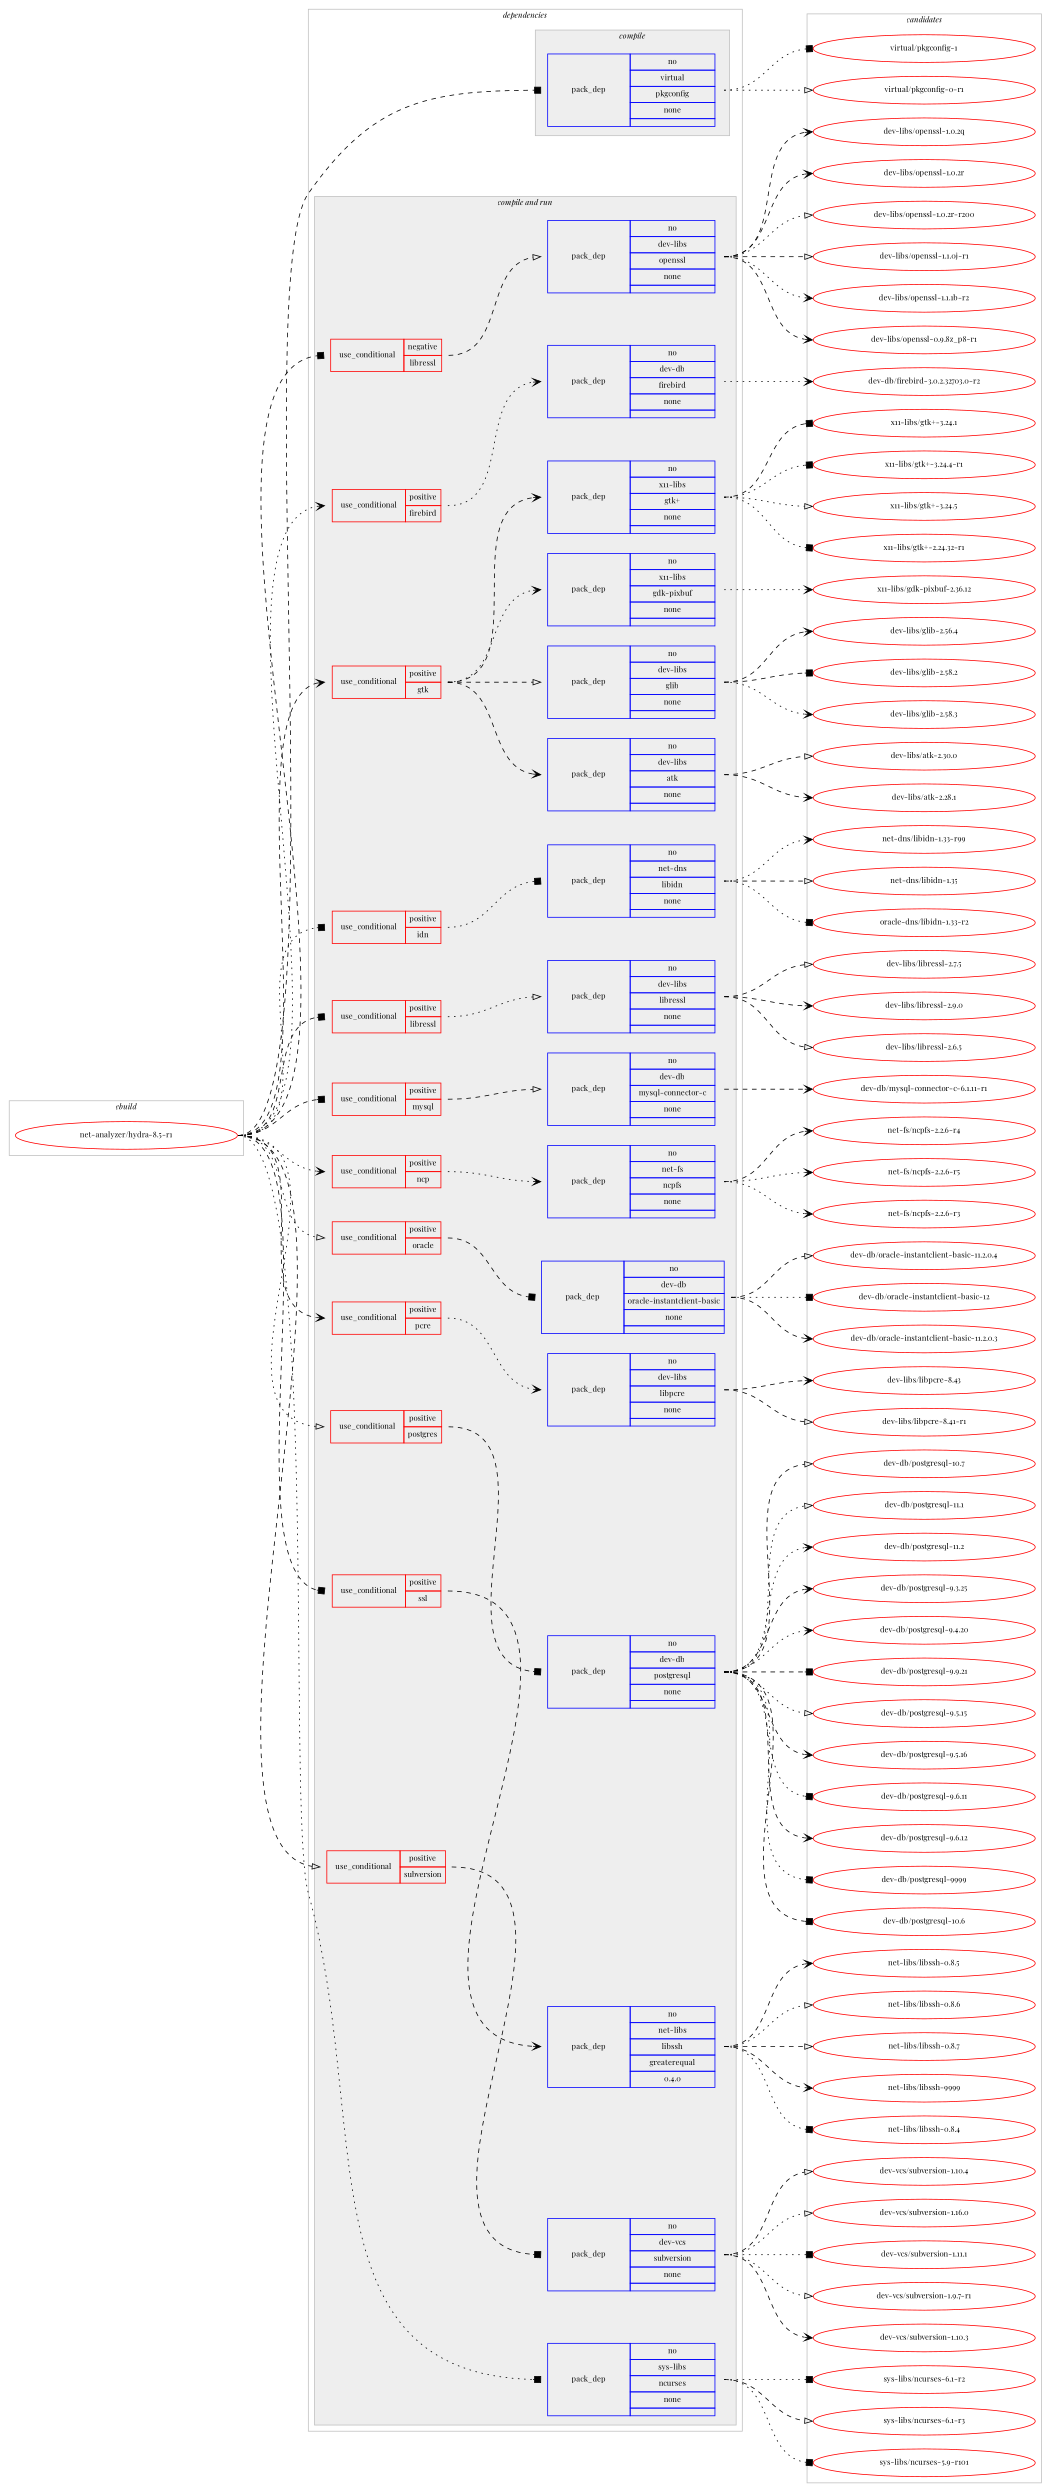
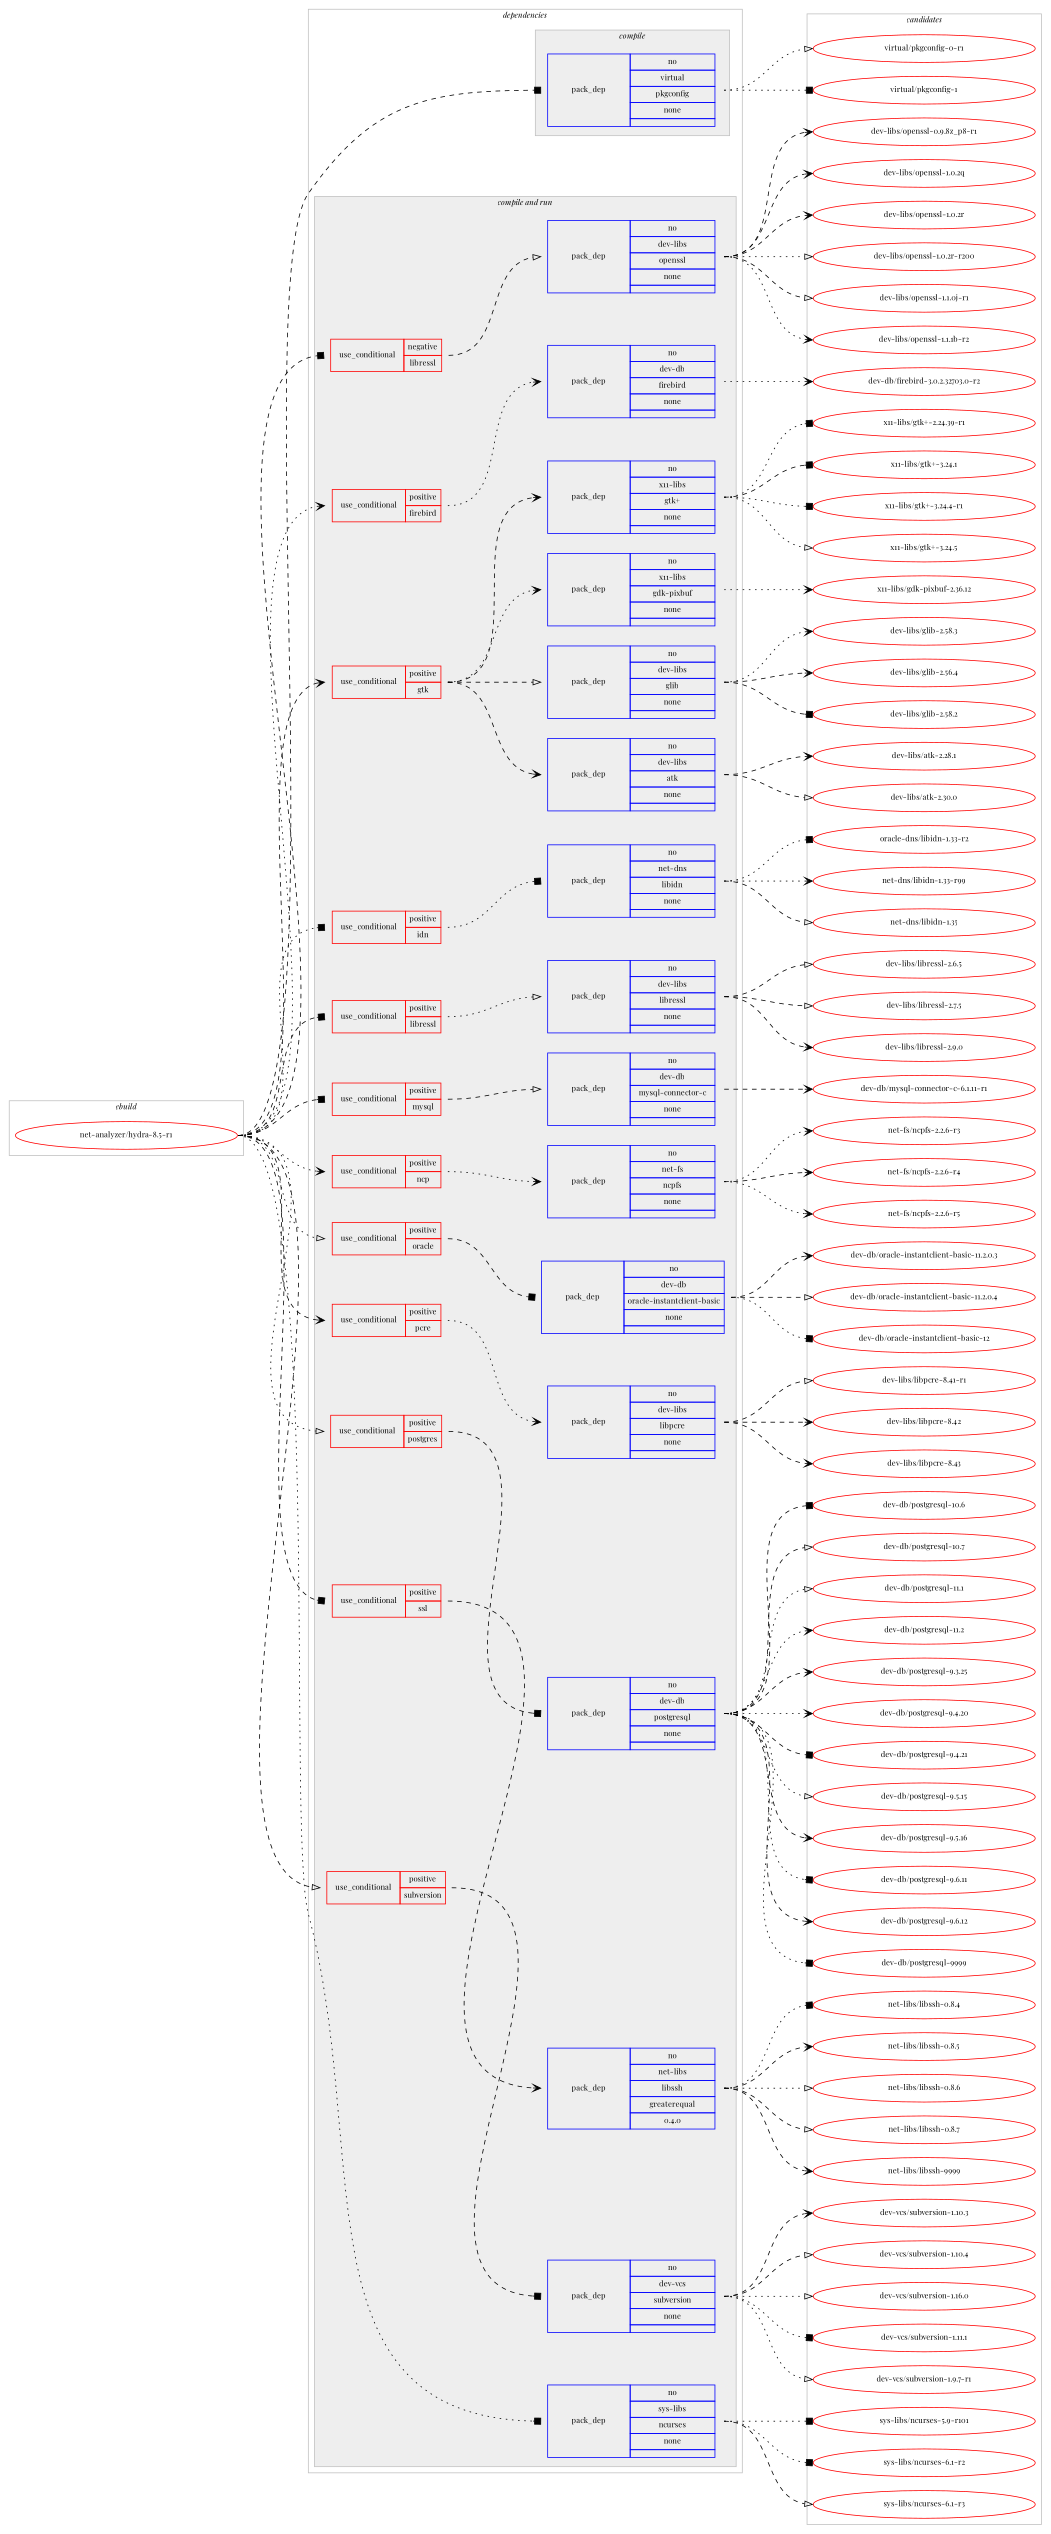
(924, 548) -> (924, 423)
none -> (924, 1422)
(924, 1672) -> (924, 1755)
